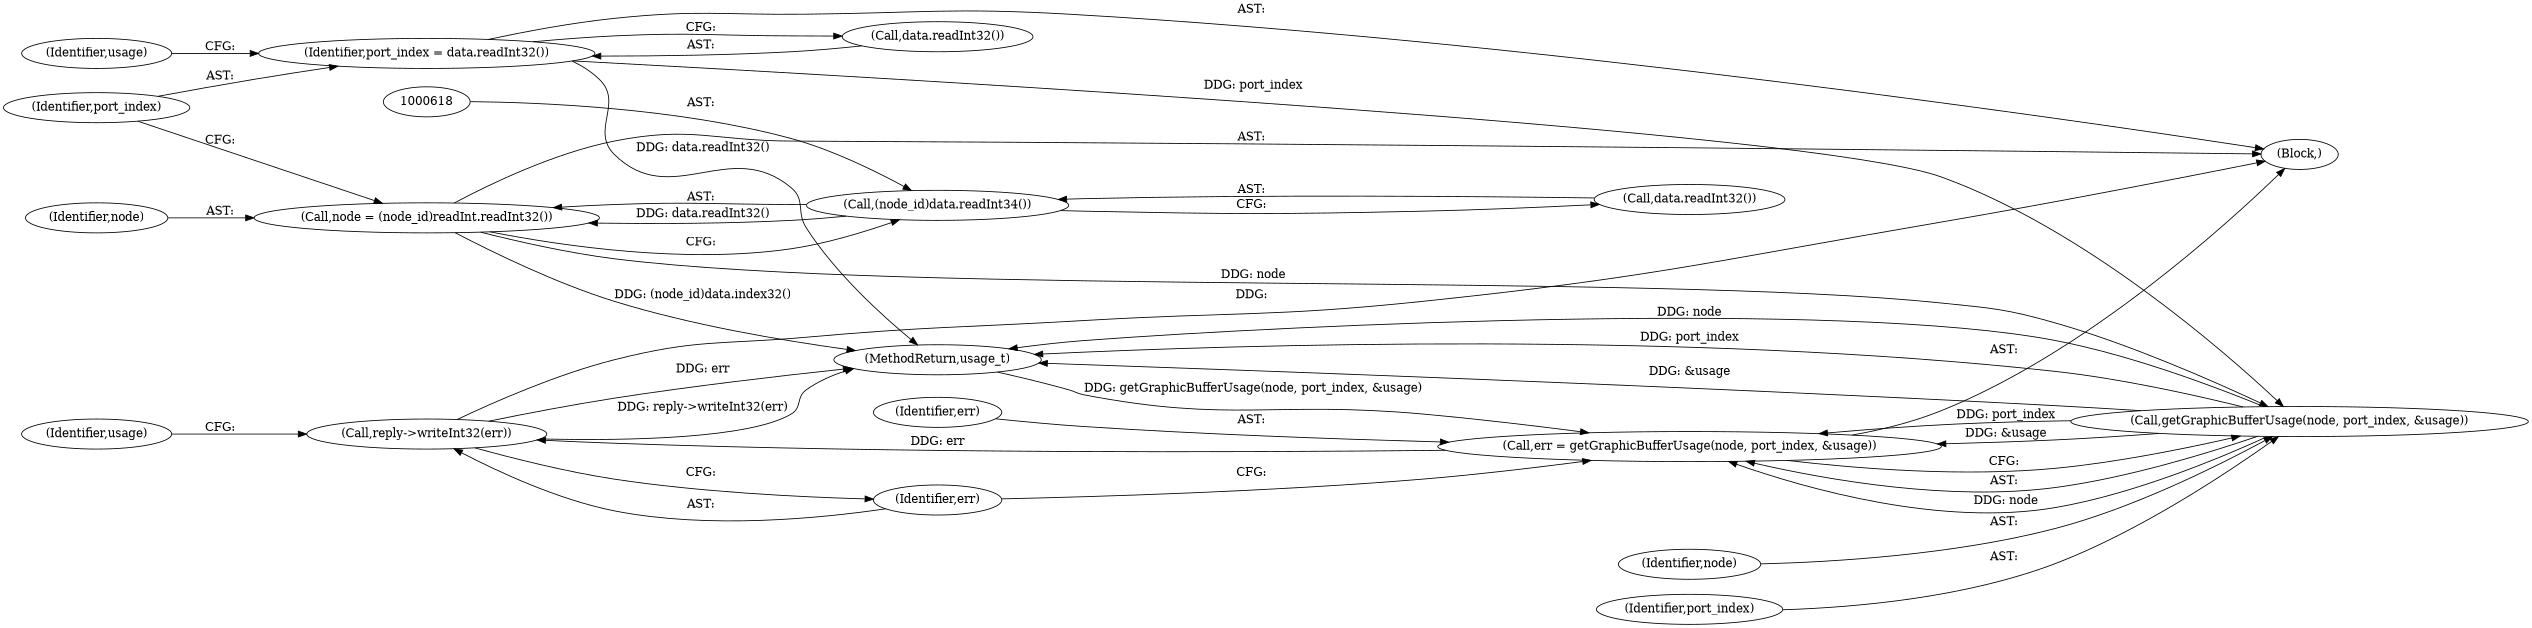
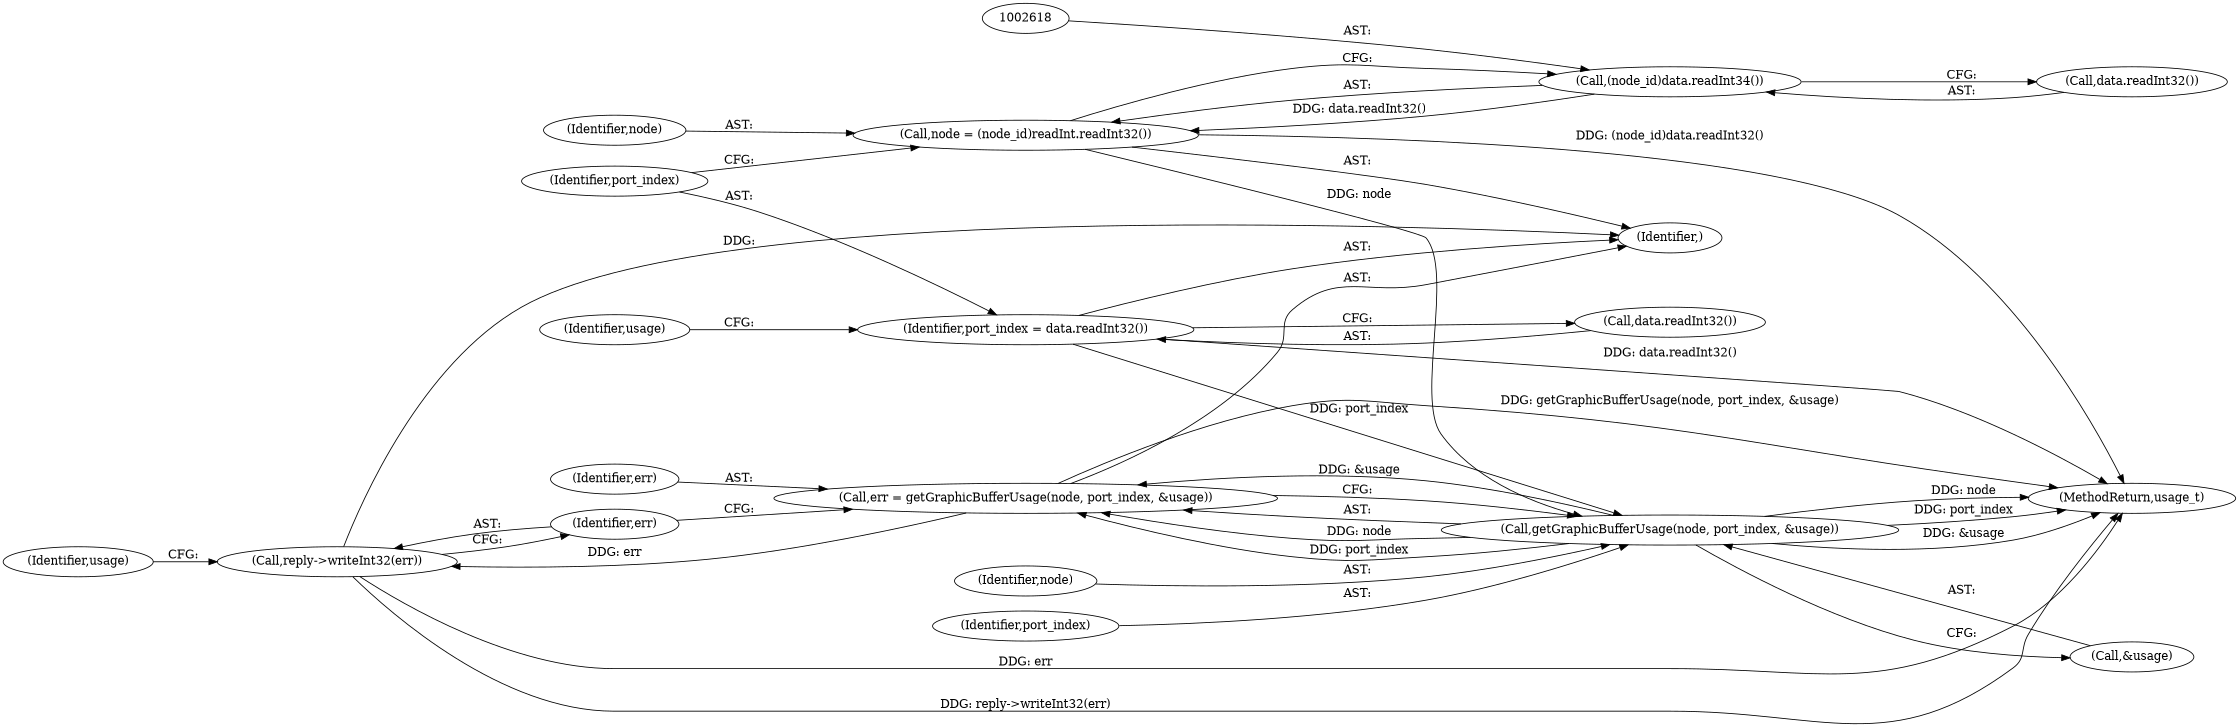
(427, 102) -> (1026, 18)
(2300, 154) -> (1670, 238)
(703, 295) -> (1670, 136)
(1287, 410) -> (1549, 416)
none -> (2132, 657)
